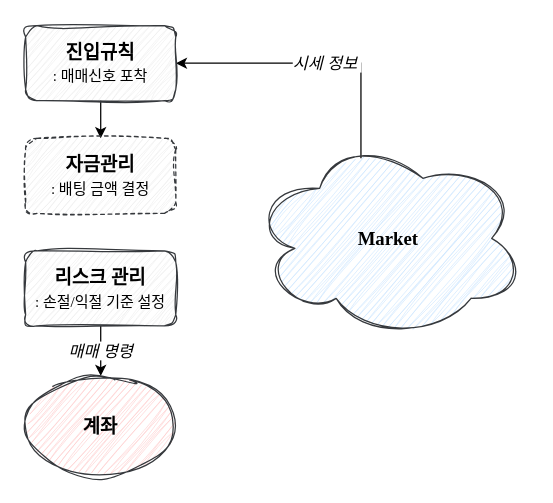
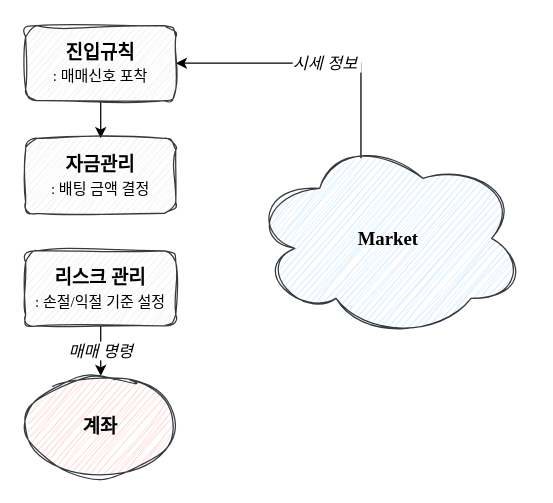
(101, 176) -> (101, 176)
